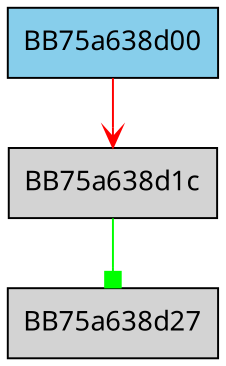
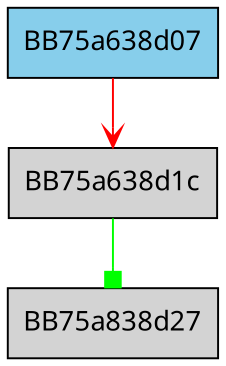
(113, 43) -> (113, 43)
(113, 323) -> (113, 323)
